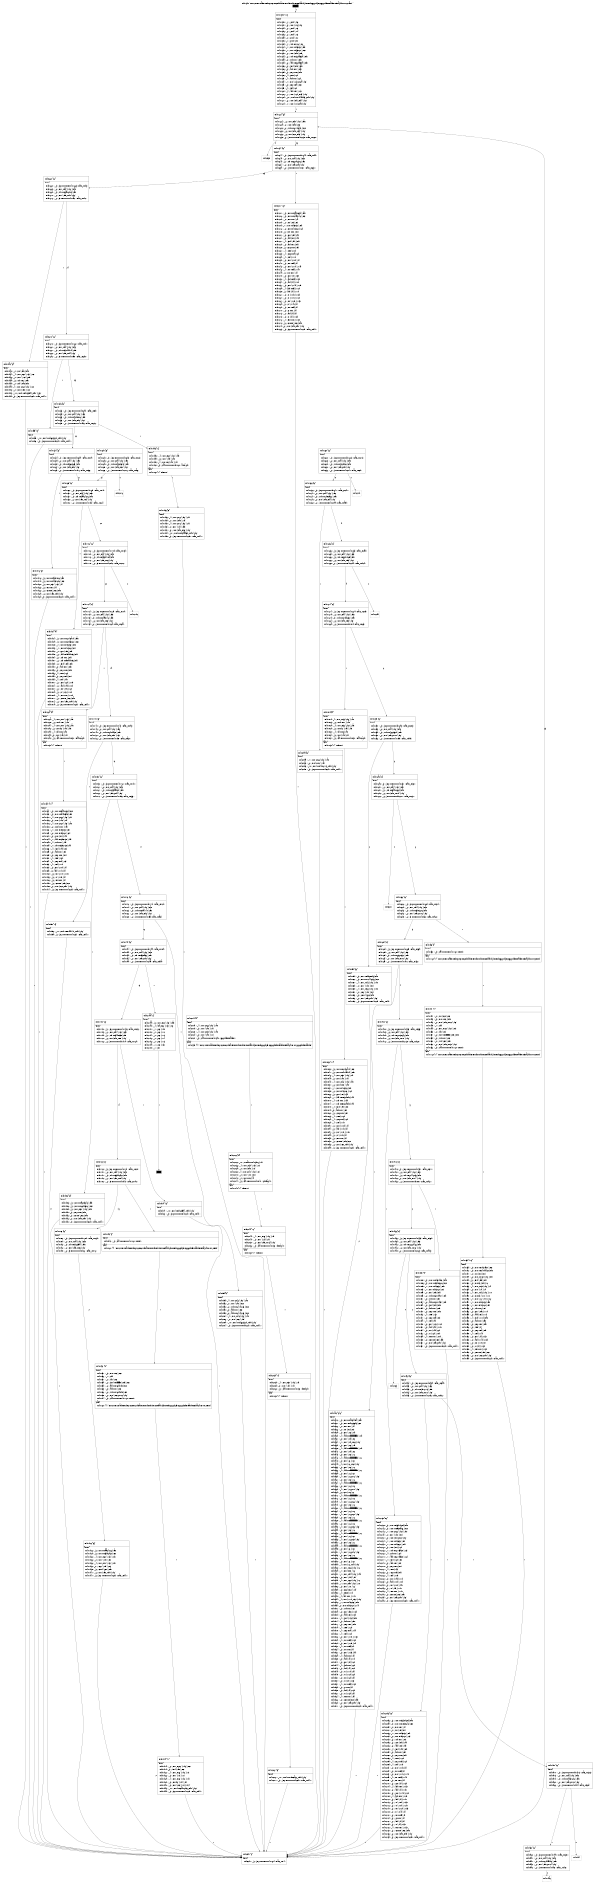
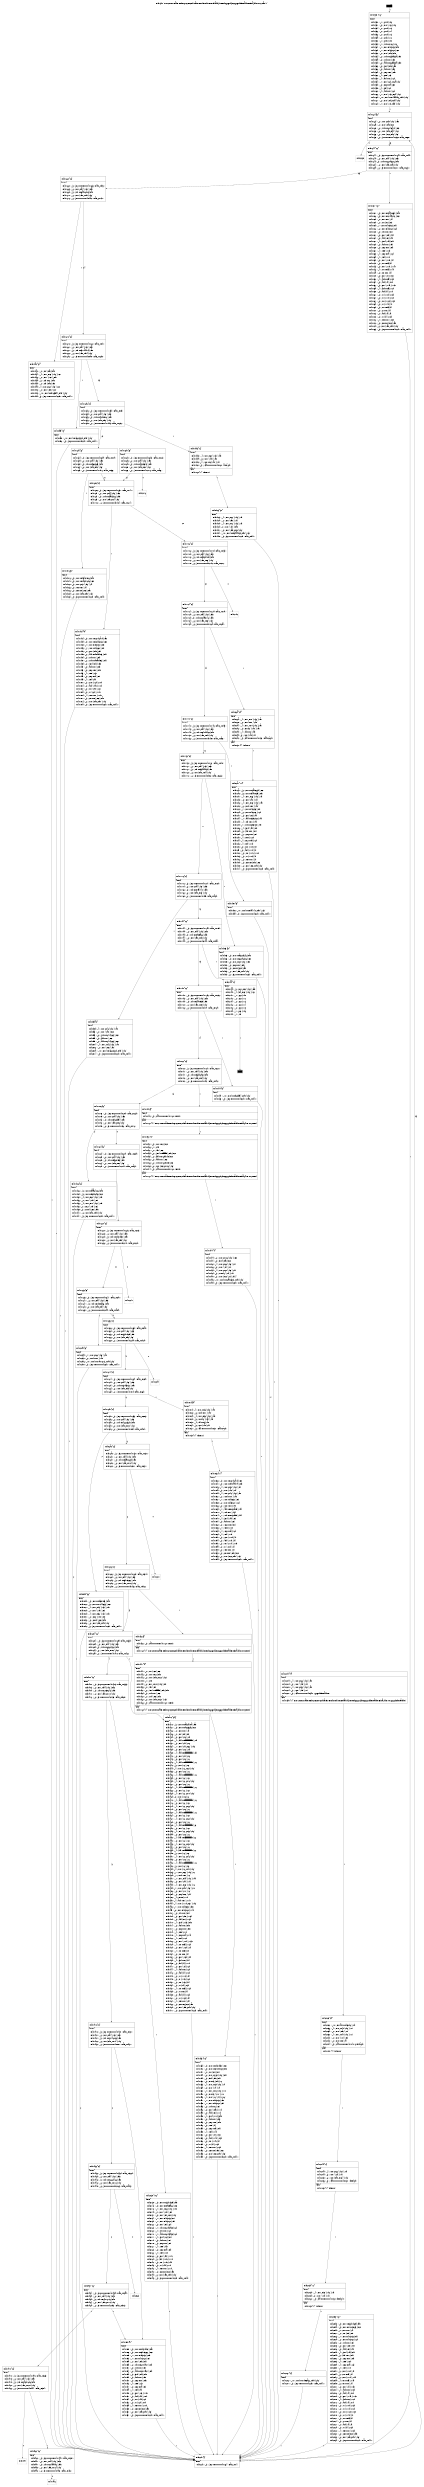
none -> (116, 1157)
(430, 1555) -> (118, 2324)
